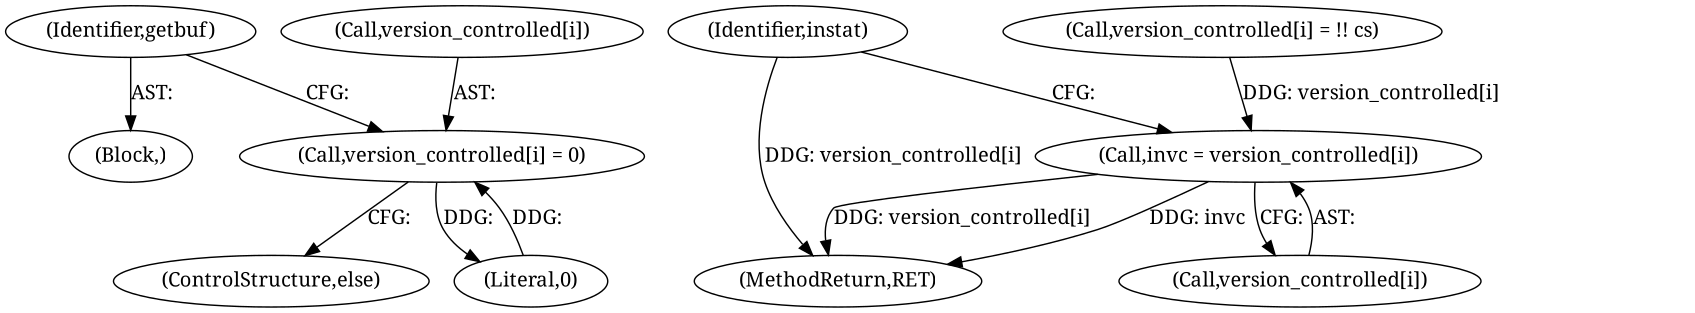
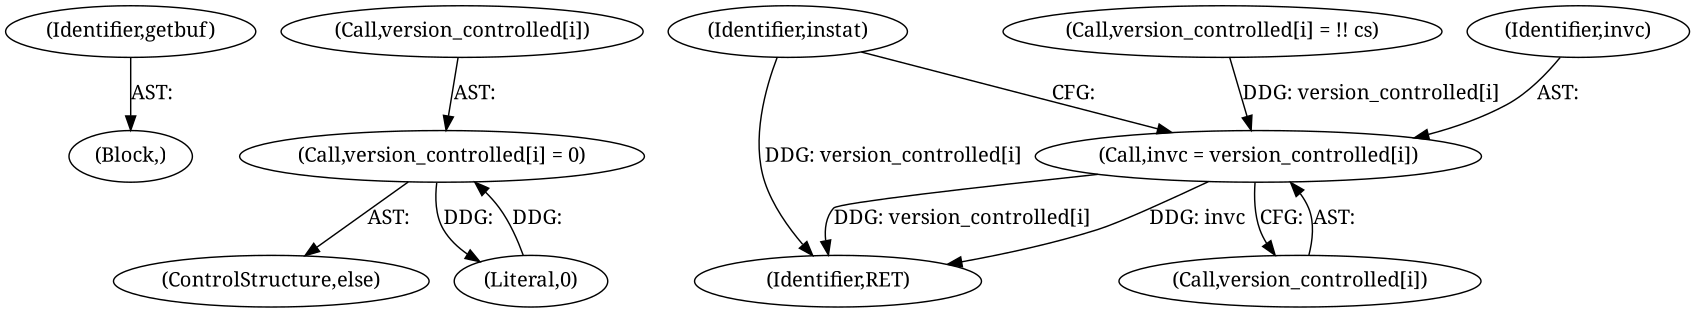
none -> (1578, 32)
(278, 91) -> none
(392, 219) -> (392, 219)
(838, 281) -> (838, 281)
